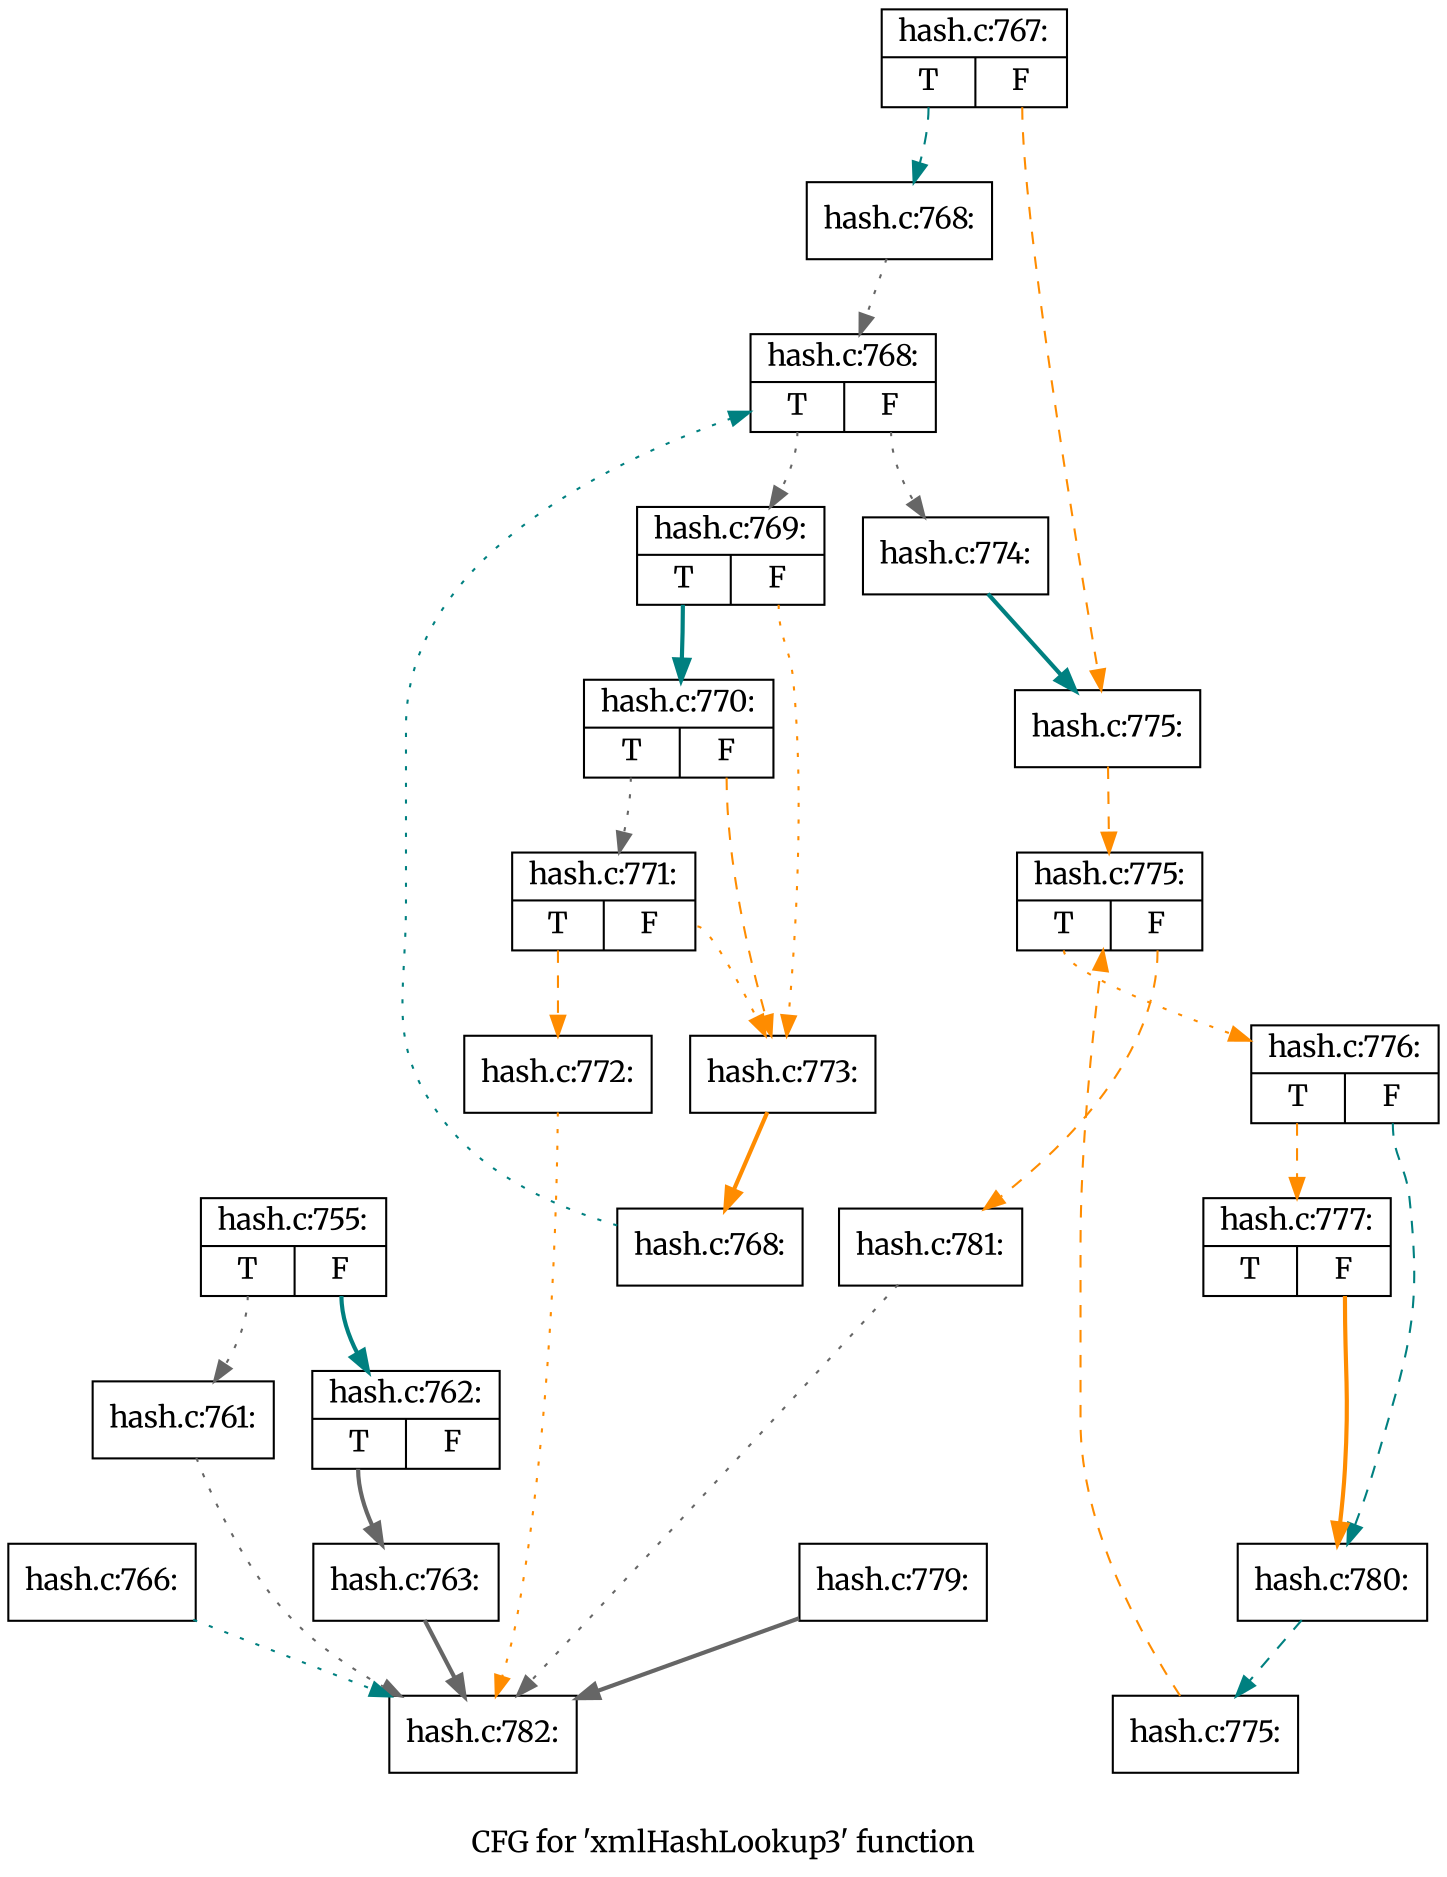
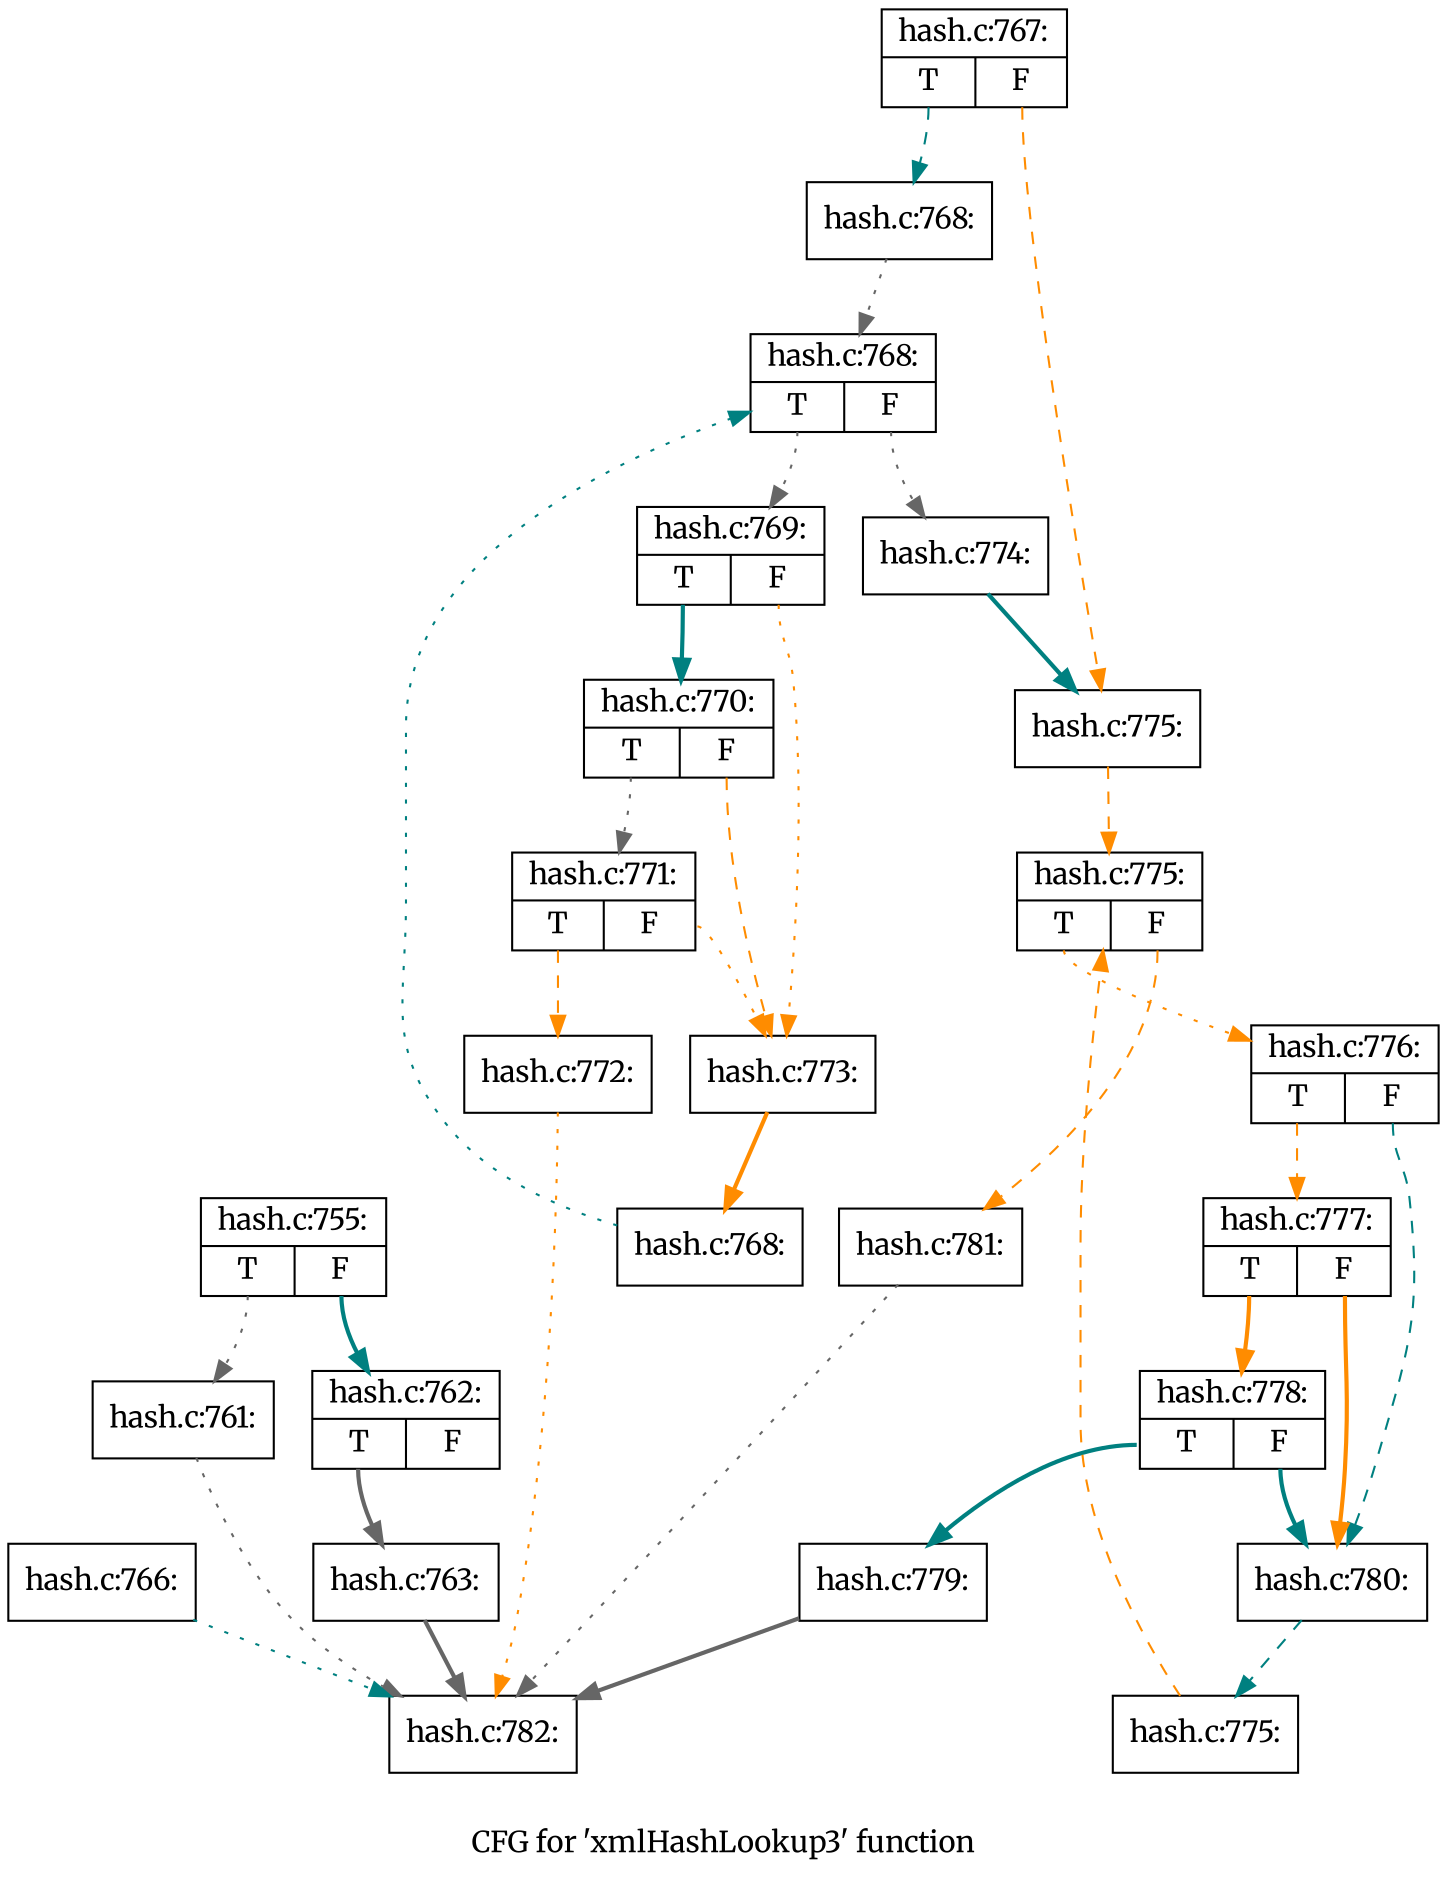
none -> (1233, 1420)
